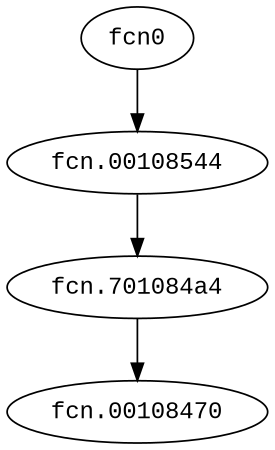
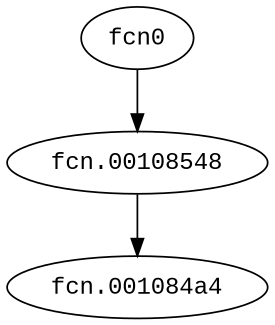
(137, 163) -> (137, 163)
(137, 287) -> (137, 287)
(137, 412) -> none
